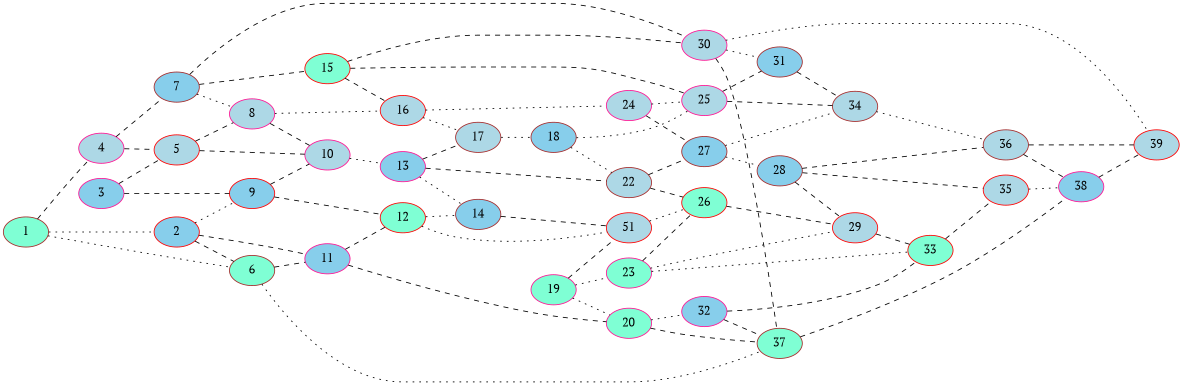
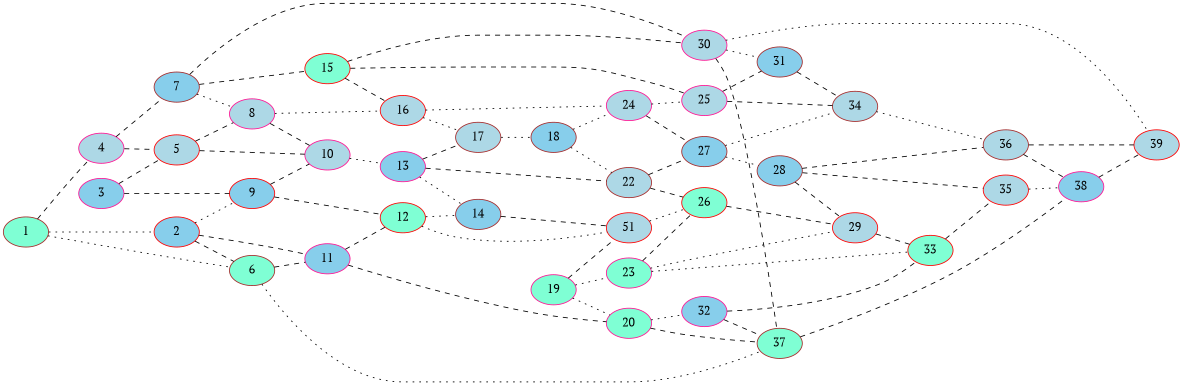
(634, 132) -> (591, 121)
